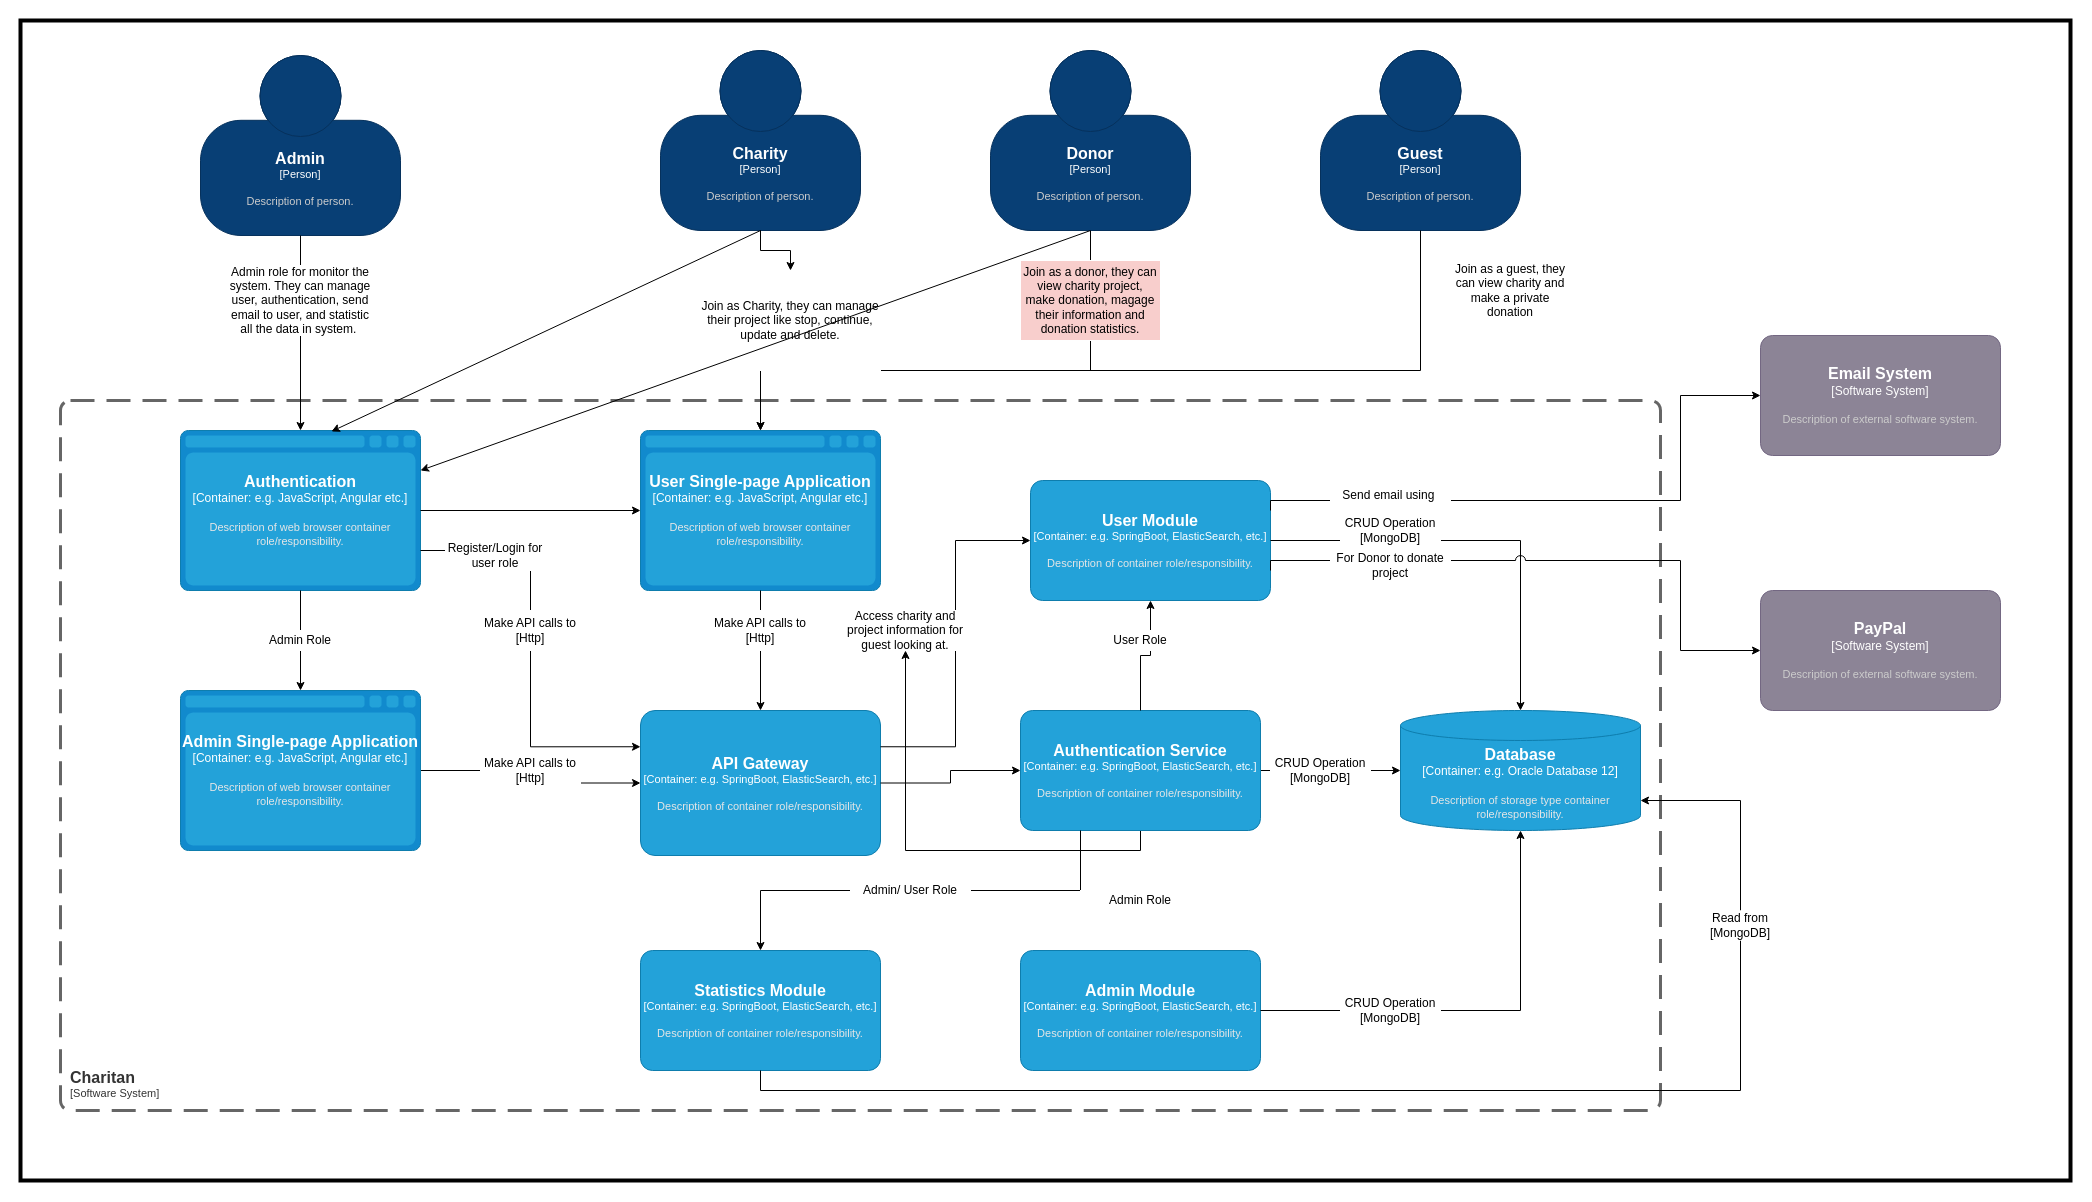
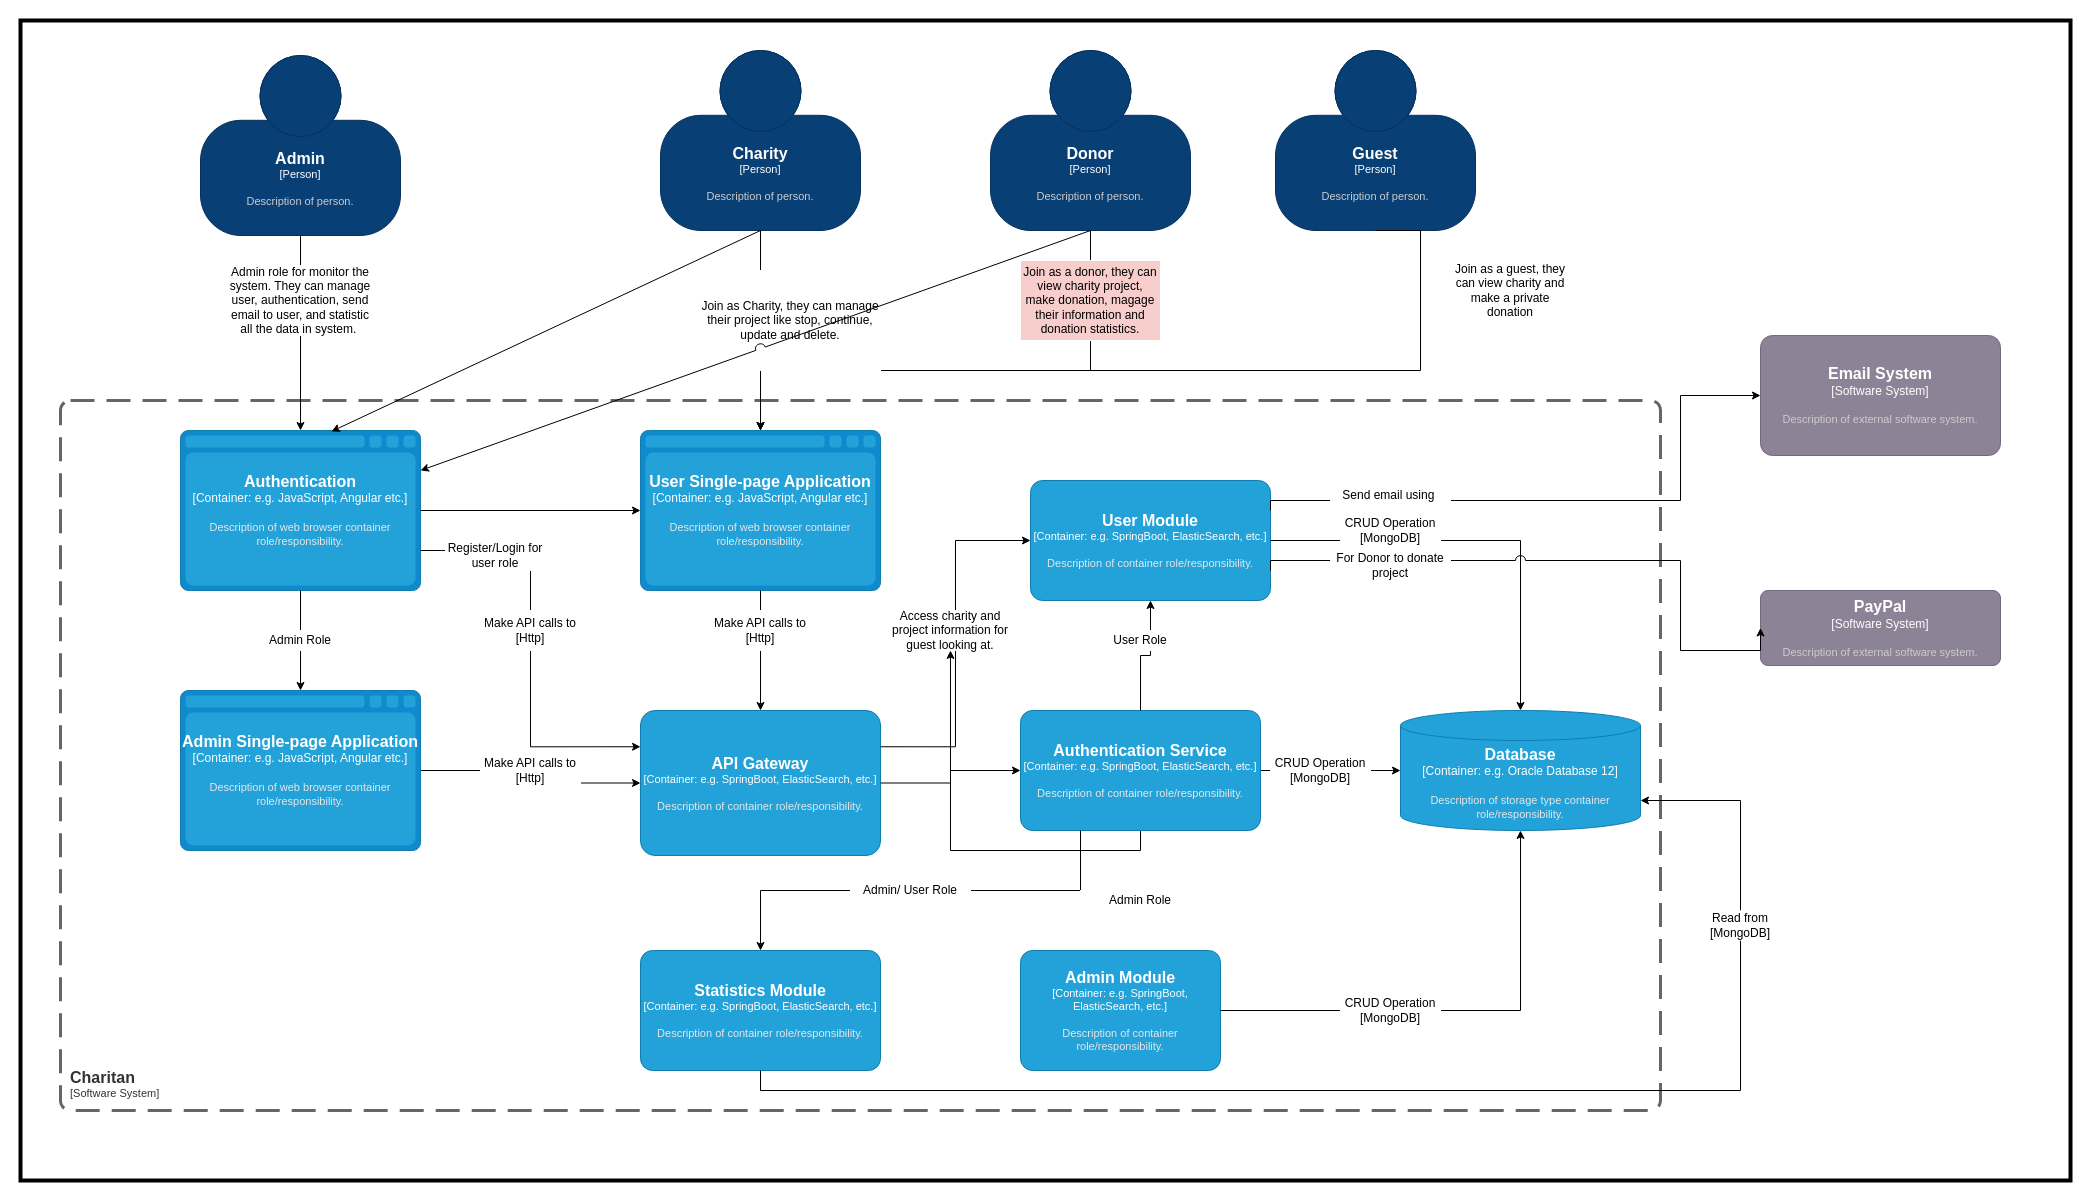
(1421, 141) -> (1376, 141)
(781, 251) -> (761, 259)
(906, 631) -> (951, 631)
(1881, 651) -> (1881, 628)
(1141, 1011) -> (1121, 1011)
